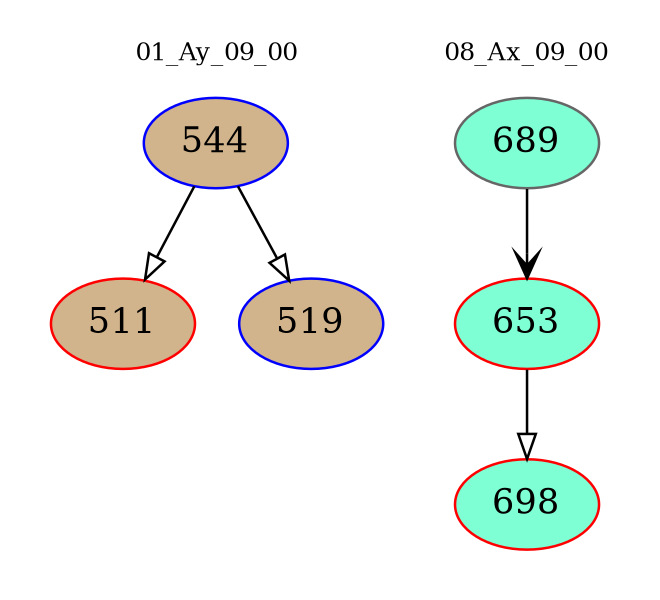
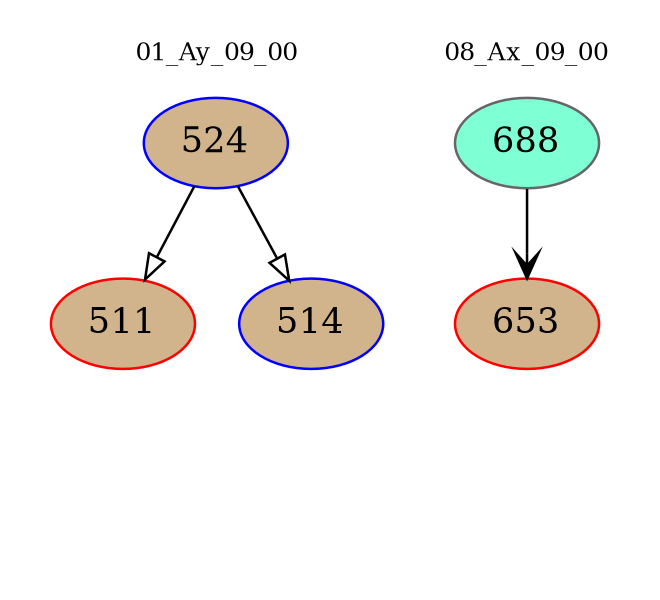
(216, 143) -> (216, 143)
(527, 143) -> (527, 143)
(311, 324) -> (311, 324)
(527, 324) -> (527, 324)
(527, 504) -> none
